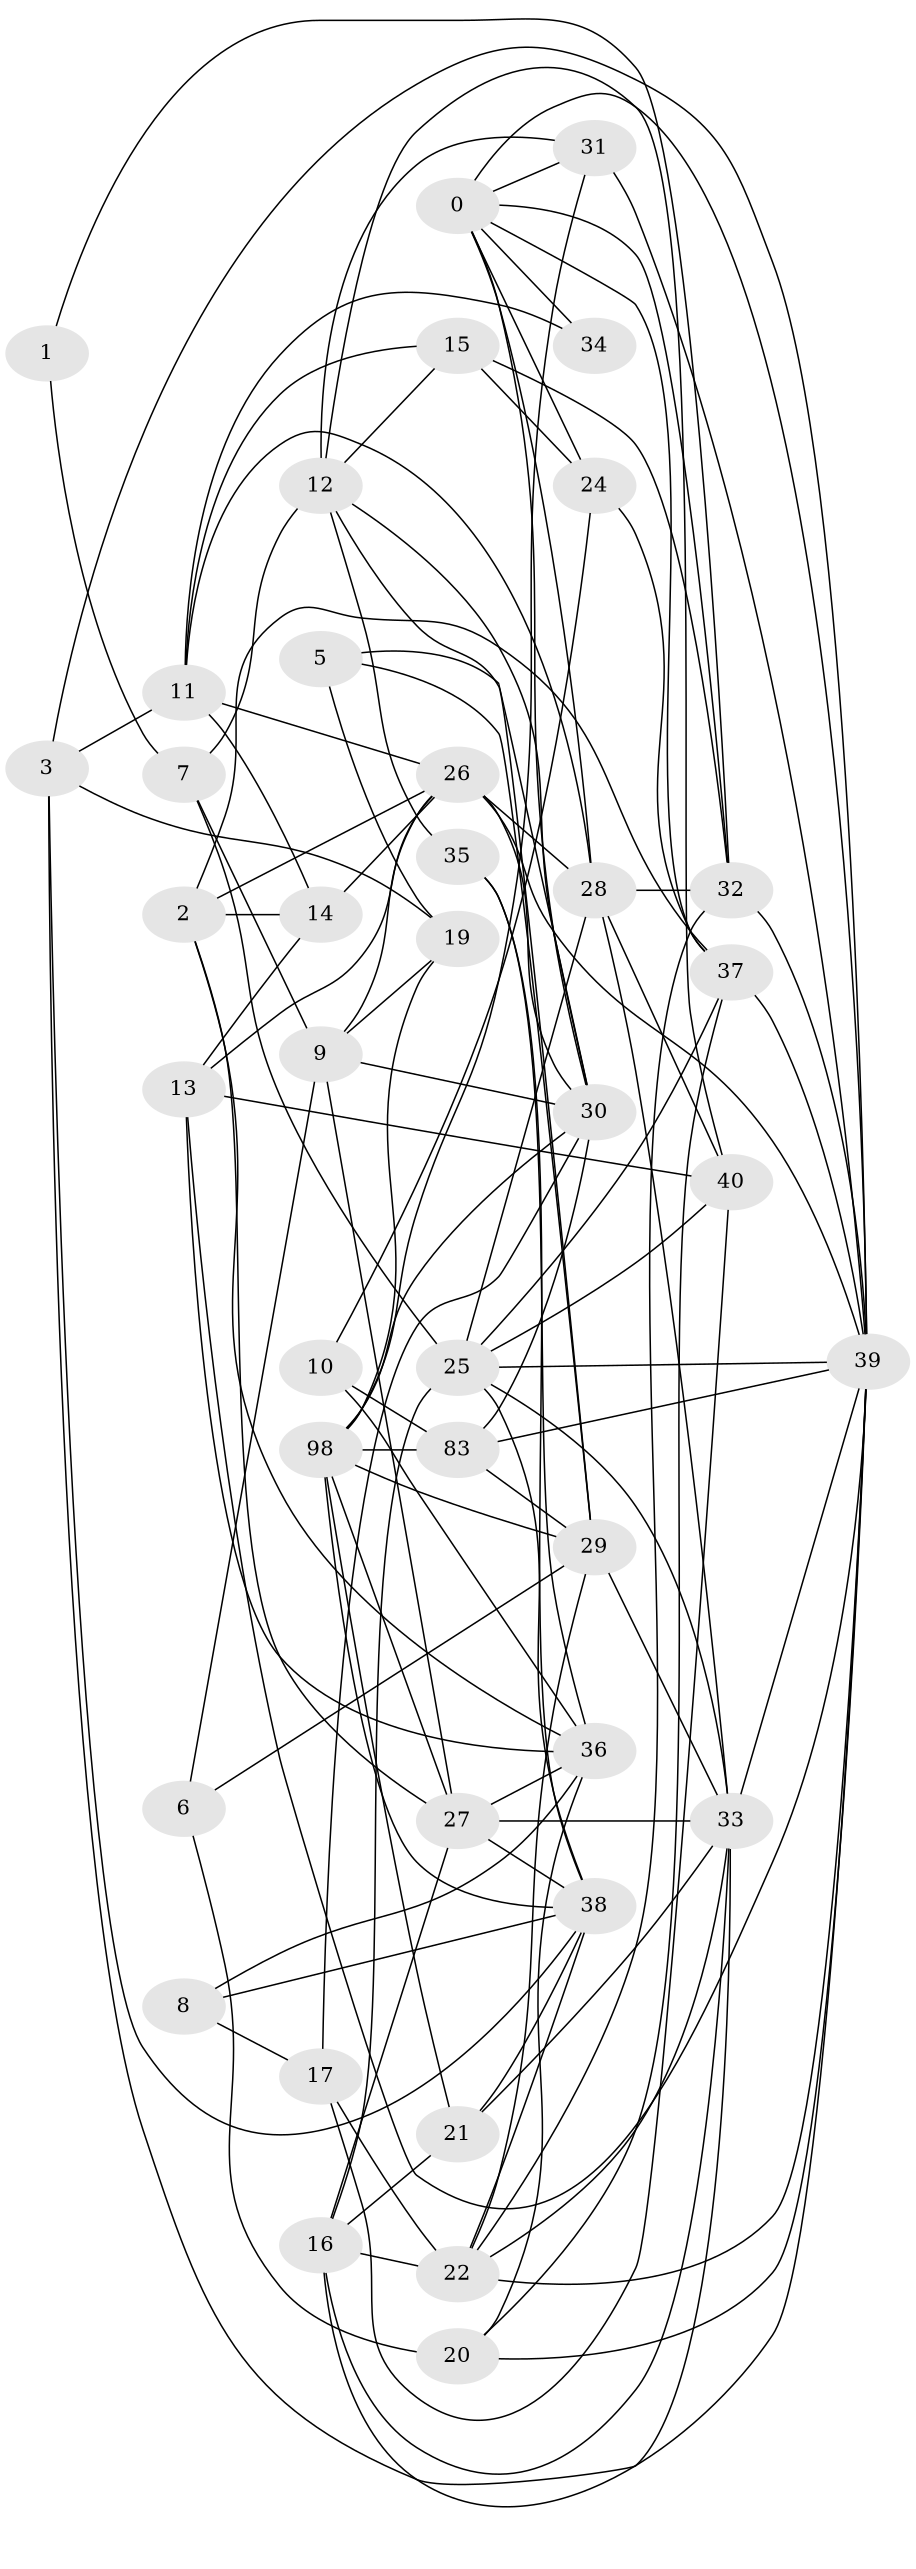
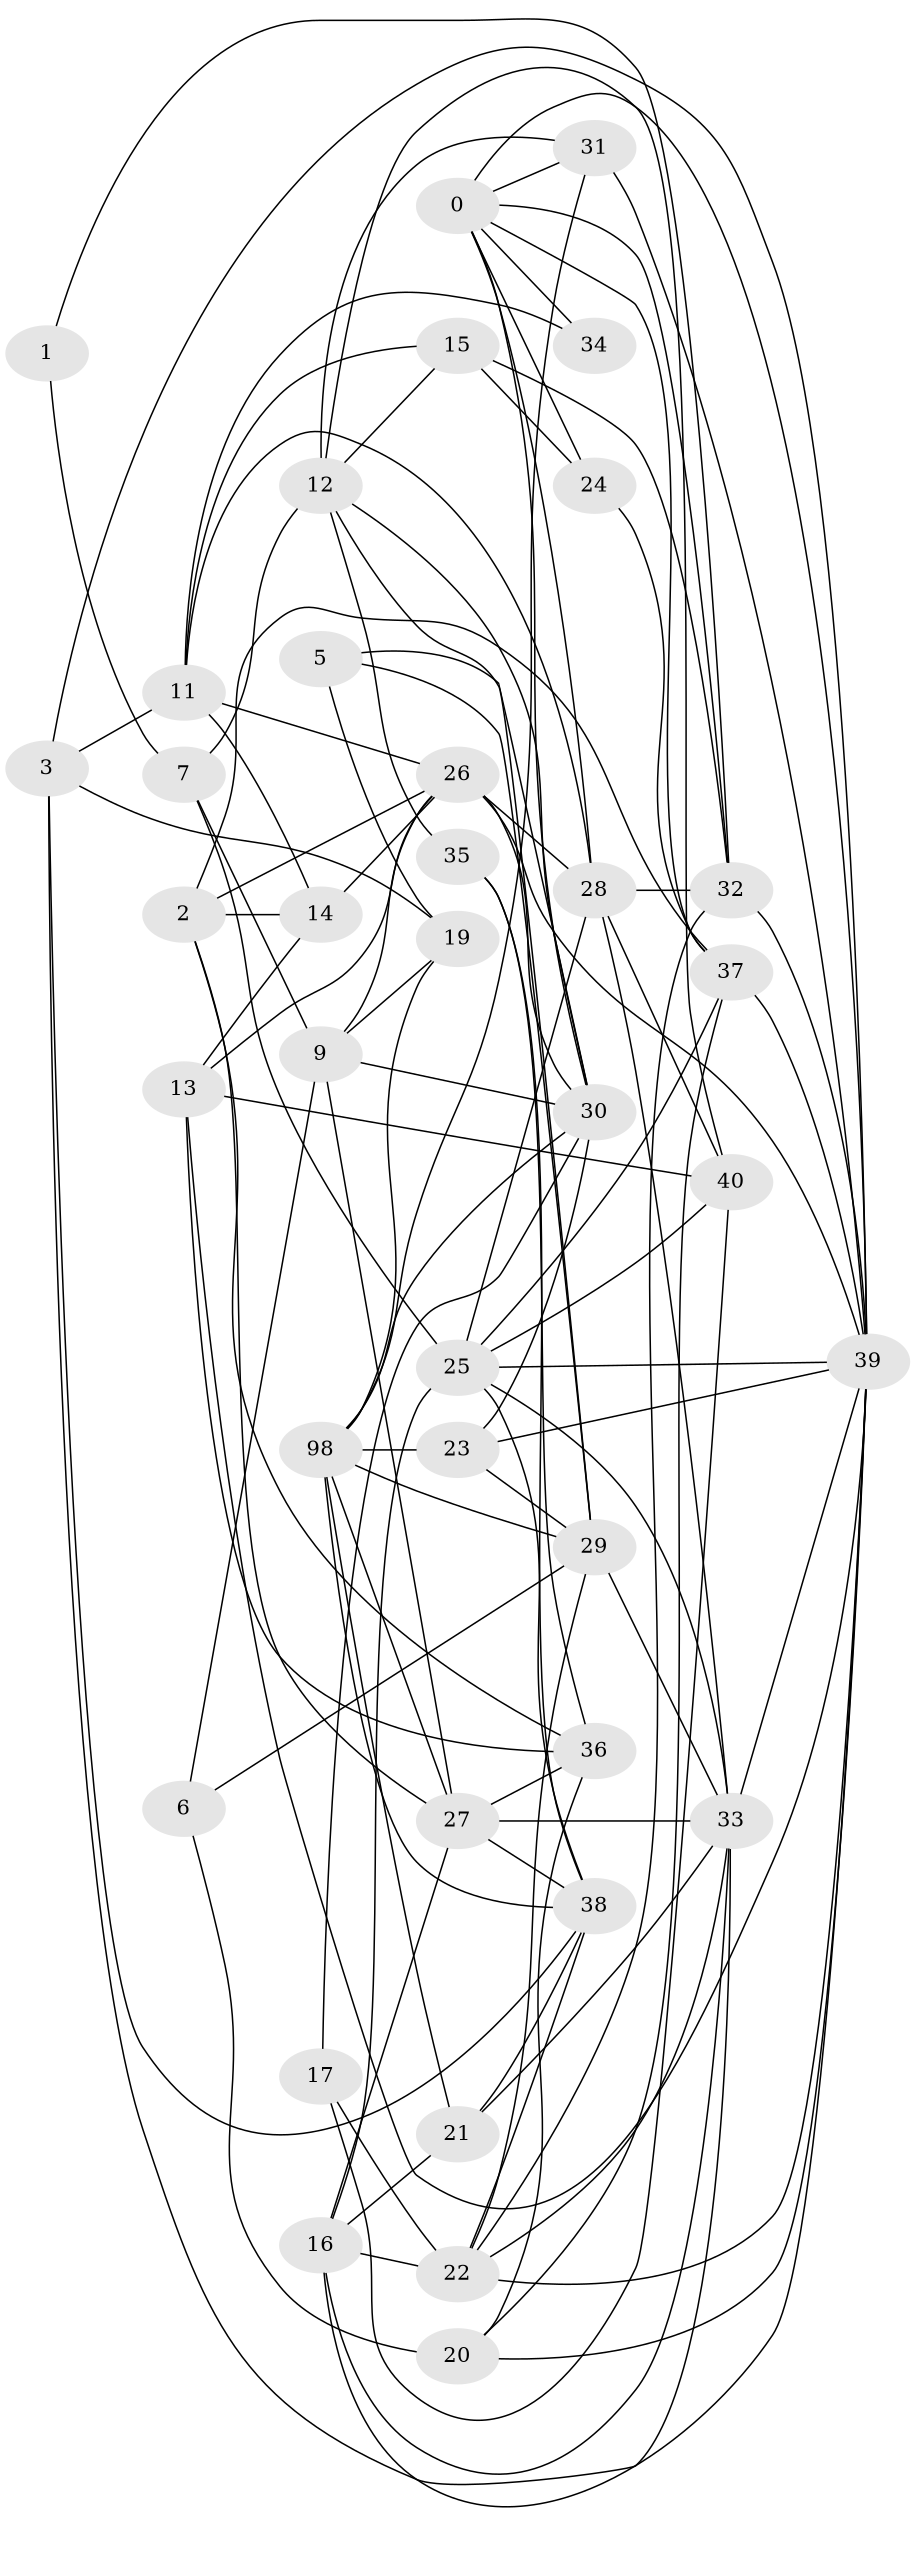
(321, 1368) -> none
(458, 1450) -> (458, 1450)
(184, 2007) -> none
